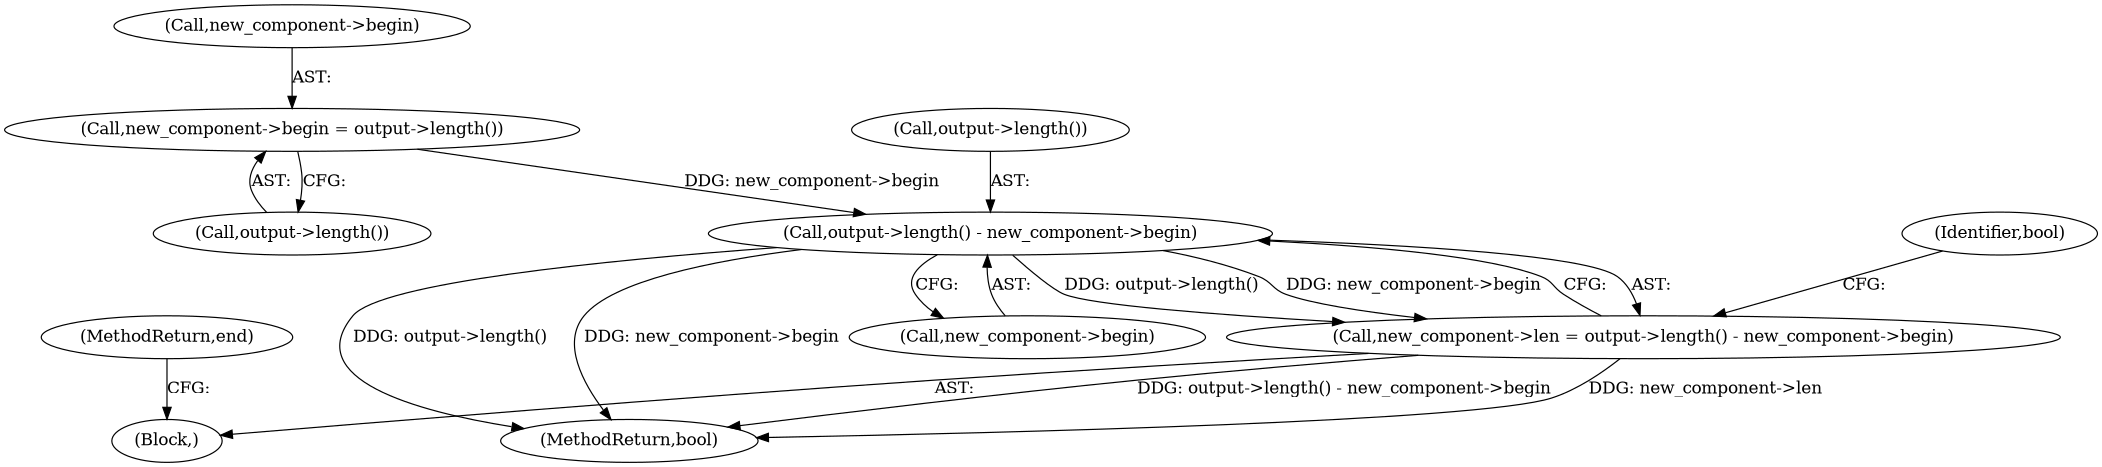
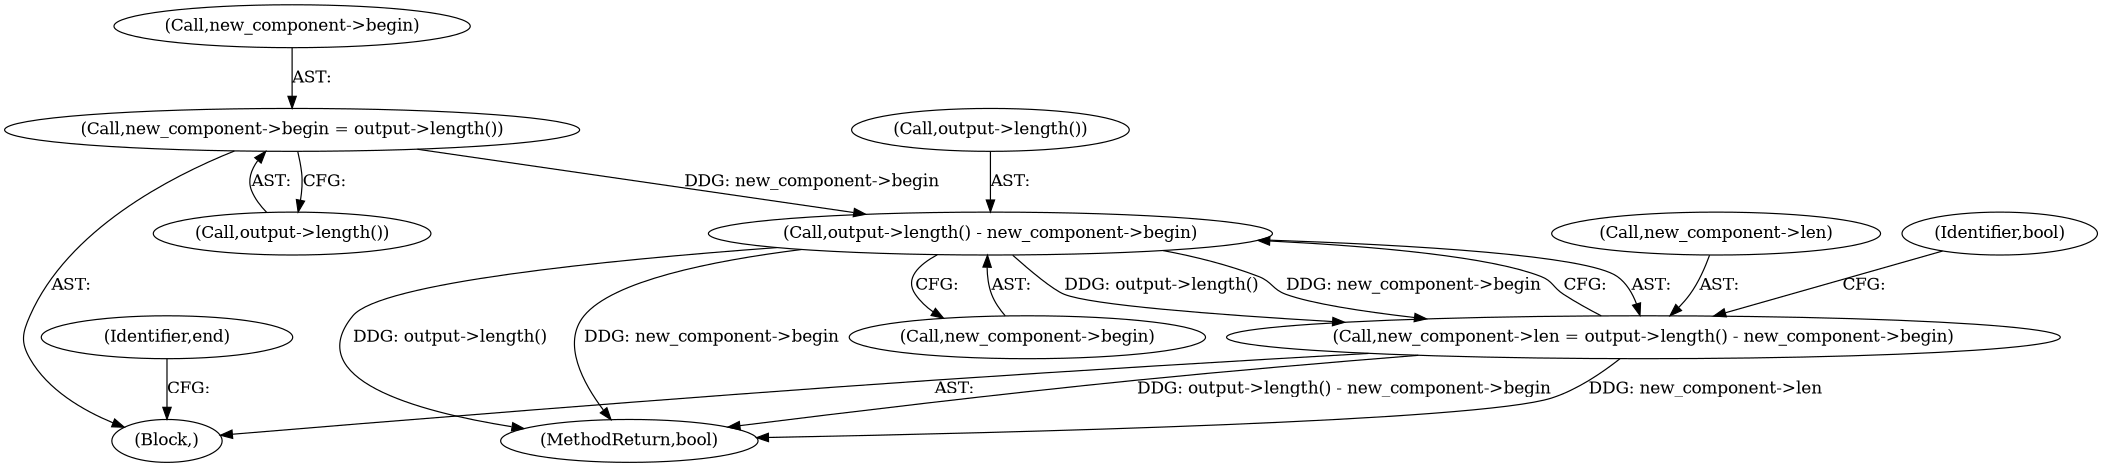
none -> (1716, 234)
none -> (61, 267)
(167, 337) -> (167, 337)
